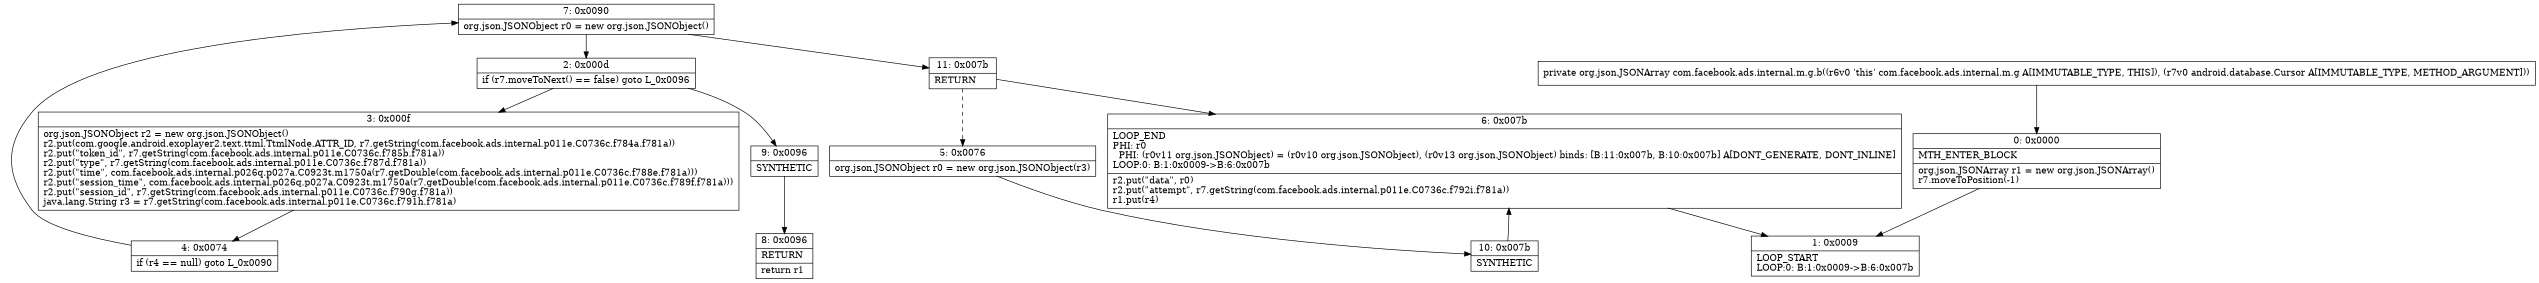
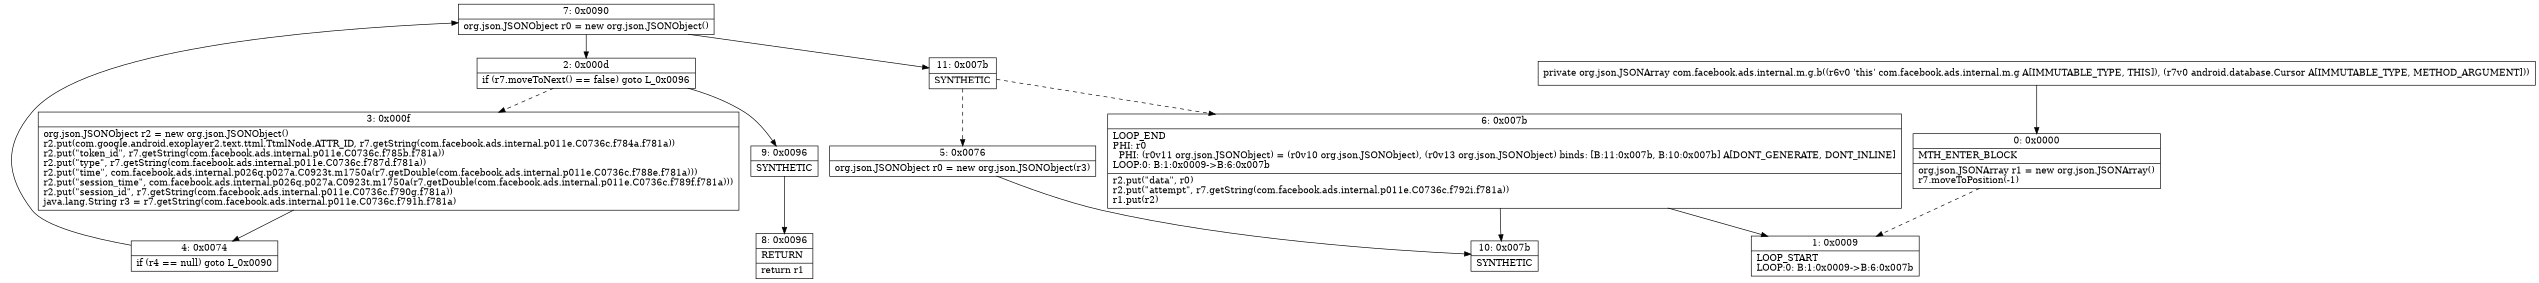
(955, 81) -> (963, 81)
(1103, 96) -> (1103, 96)
(529, 99) -> (529, 99)
(1136, 200) -> (1136, 200)
(1931, 211) -> (1931, 211)
(1509, 228) -> (1500, 221)
